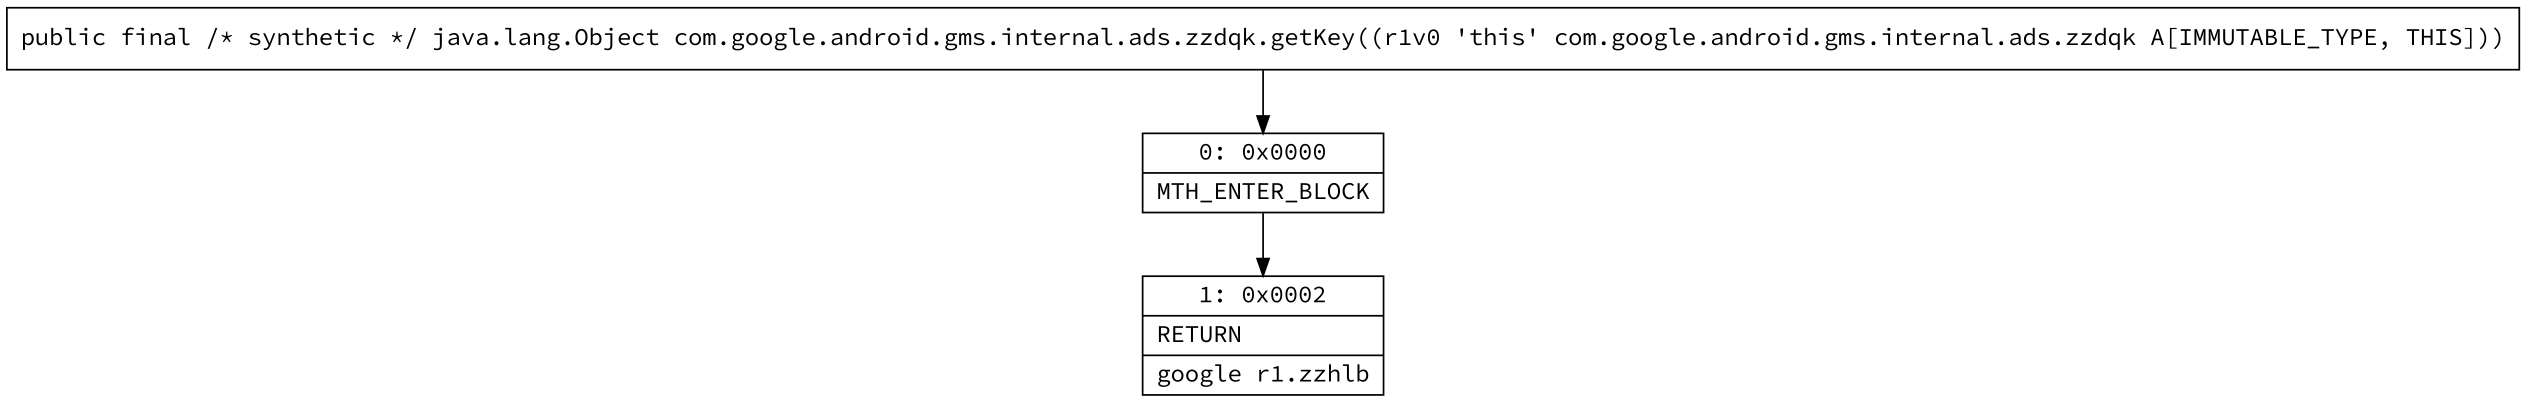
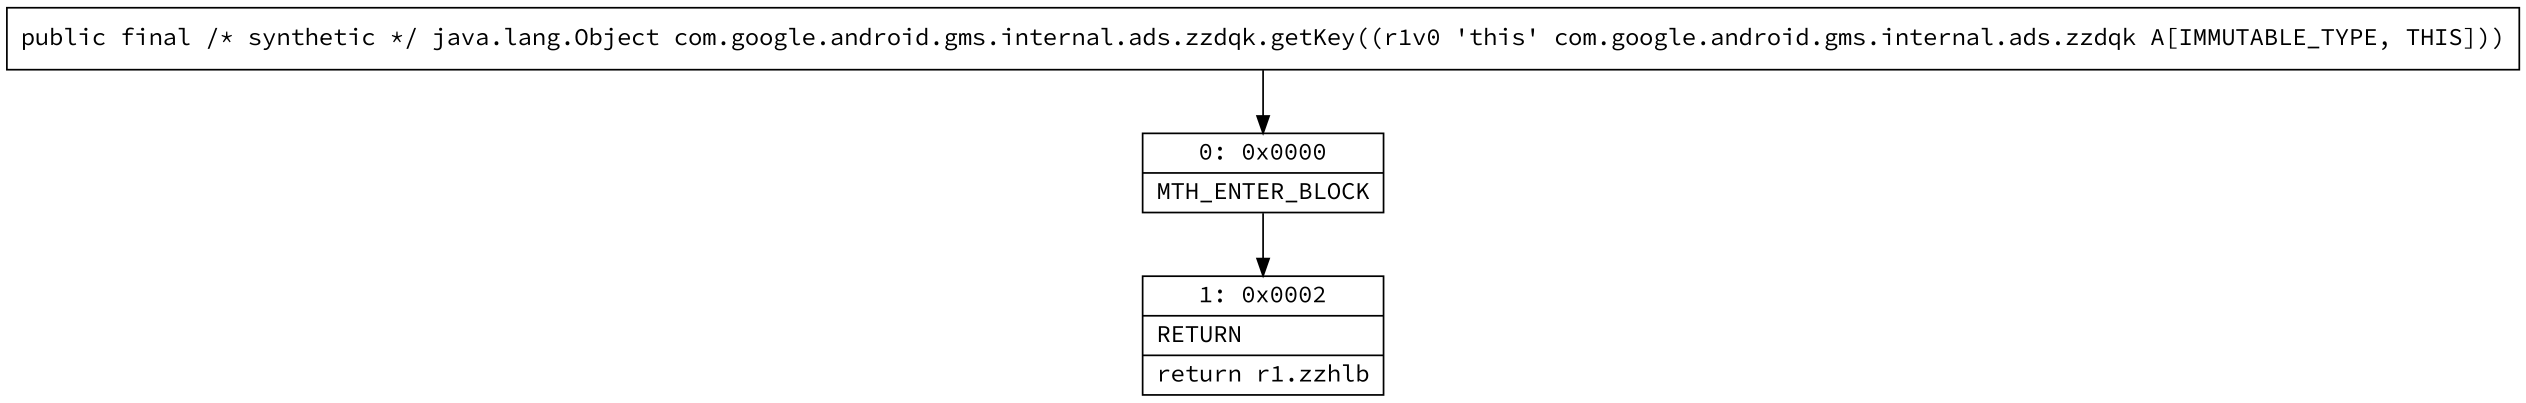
(1263, 374) -> (1263, 374)
